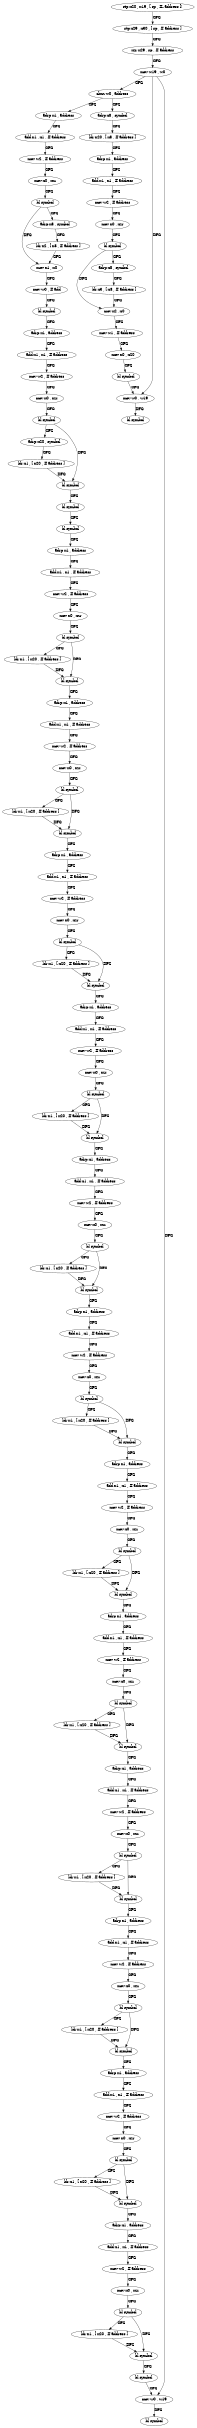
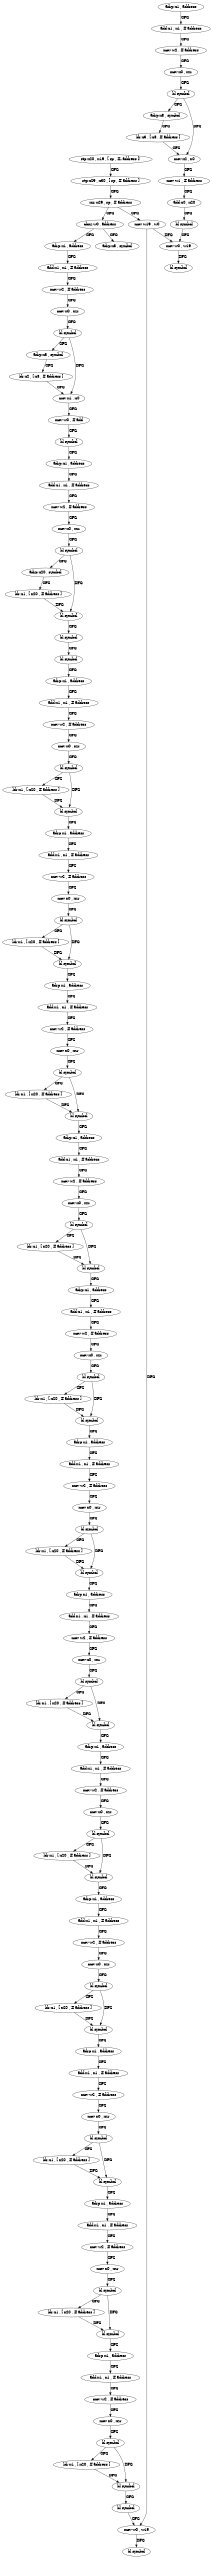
(134, 82) -> (106, 212)
(112, 138) -> none
(123, 355) -> (184, 203)
